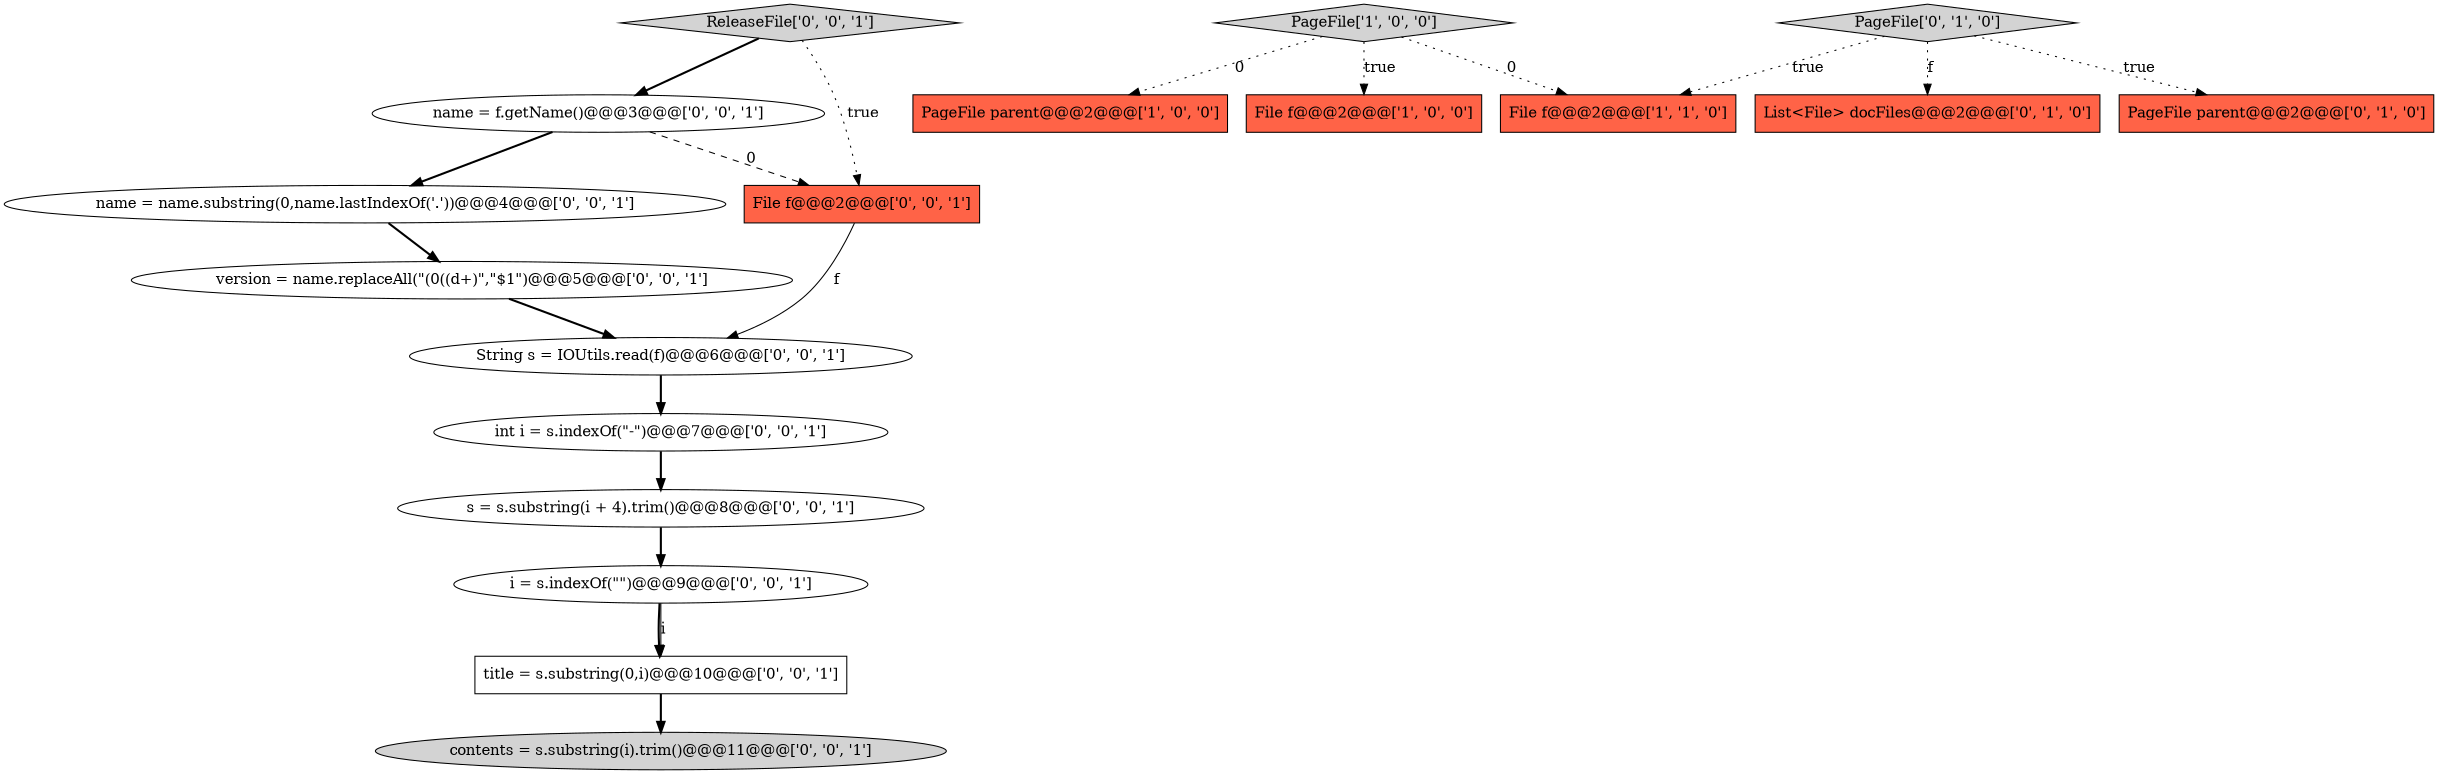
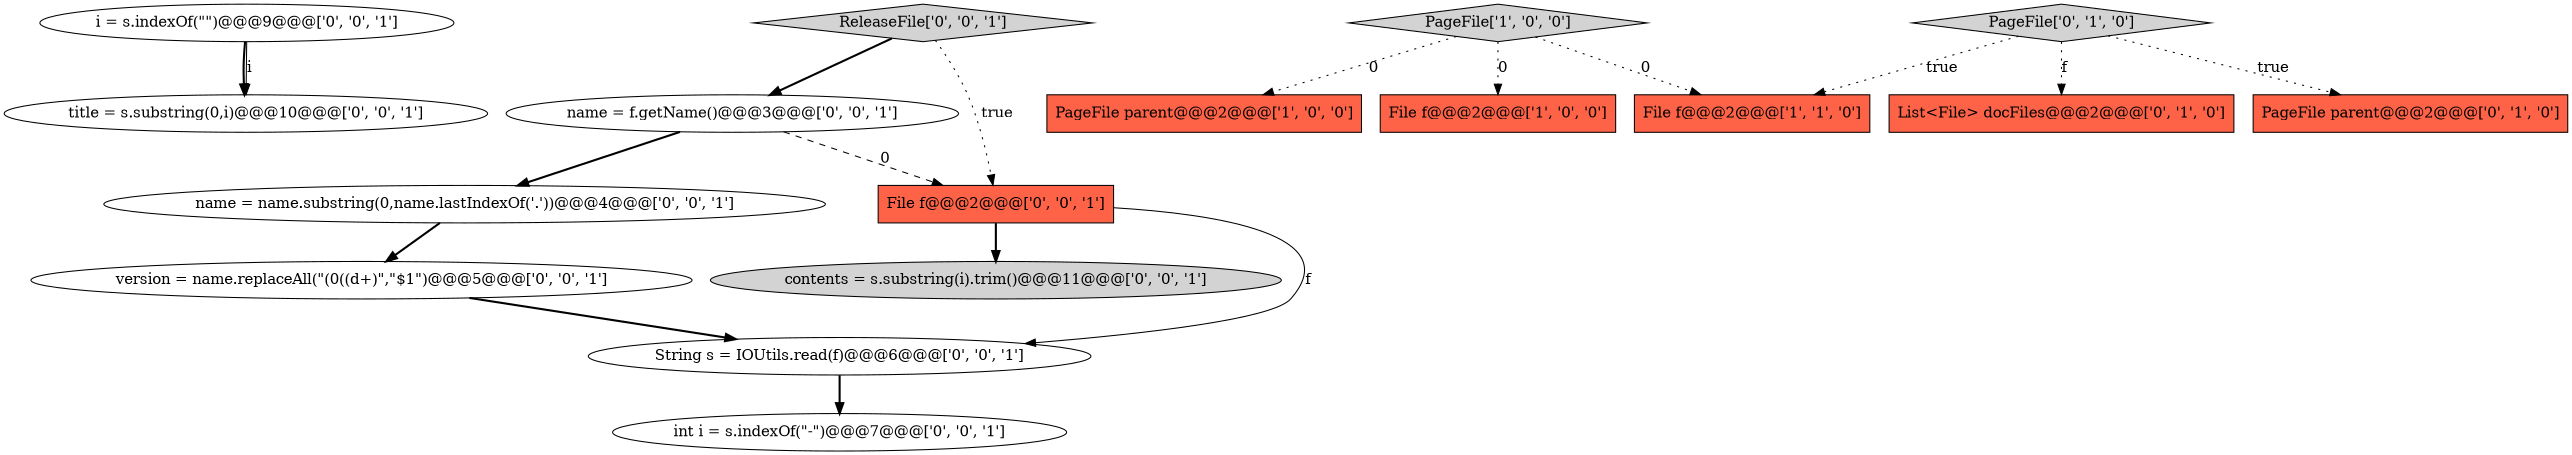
(1380, 68) -> (1503, 68)
(661, 508) -> none
(661, 675) -> (246, 114)
(661, 708) -> (996, 237)
